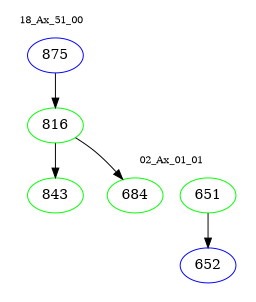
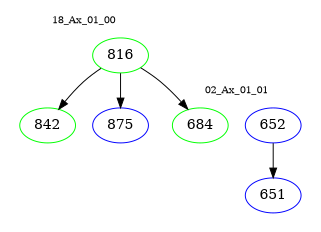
(52, 21) -> (84, 21)
(55, 86) -> (121, 86)
(55, 195) -> (48, 125)
(208, 195) -> (273, 195)
(208, 226) -> (273, 156)
